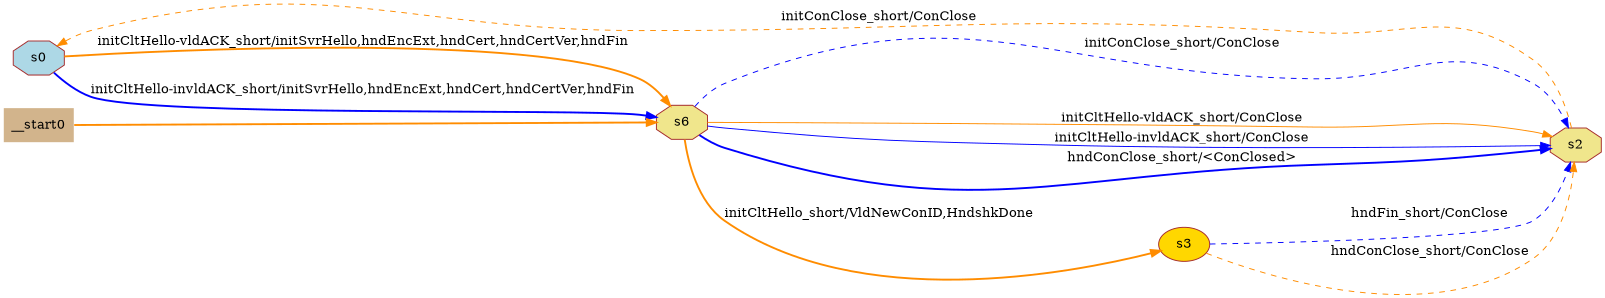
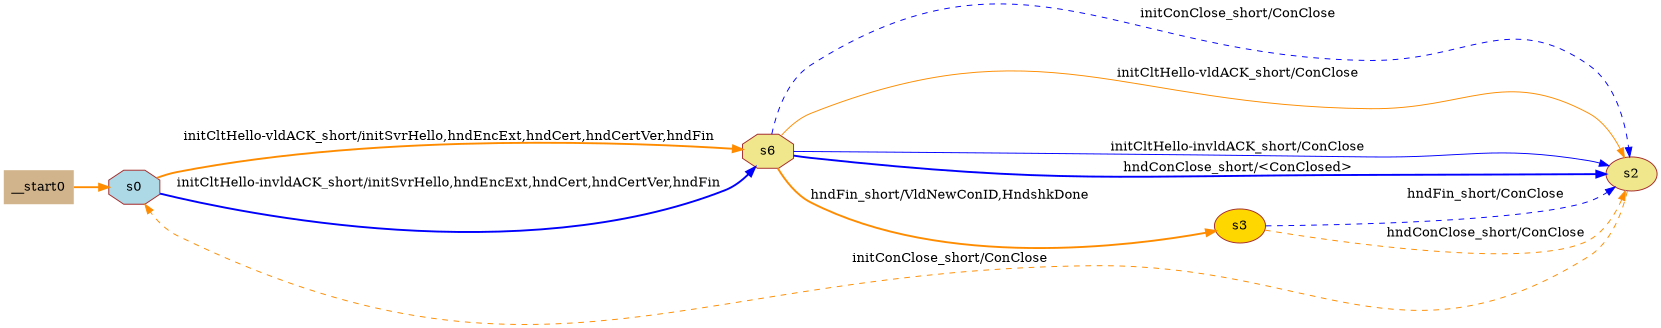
(360, 124) -> (86, 187)
(1576, 145) -> (1632, 174)
(881, 214) -> (952, 195)
